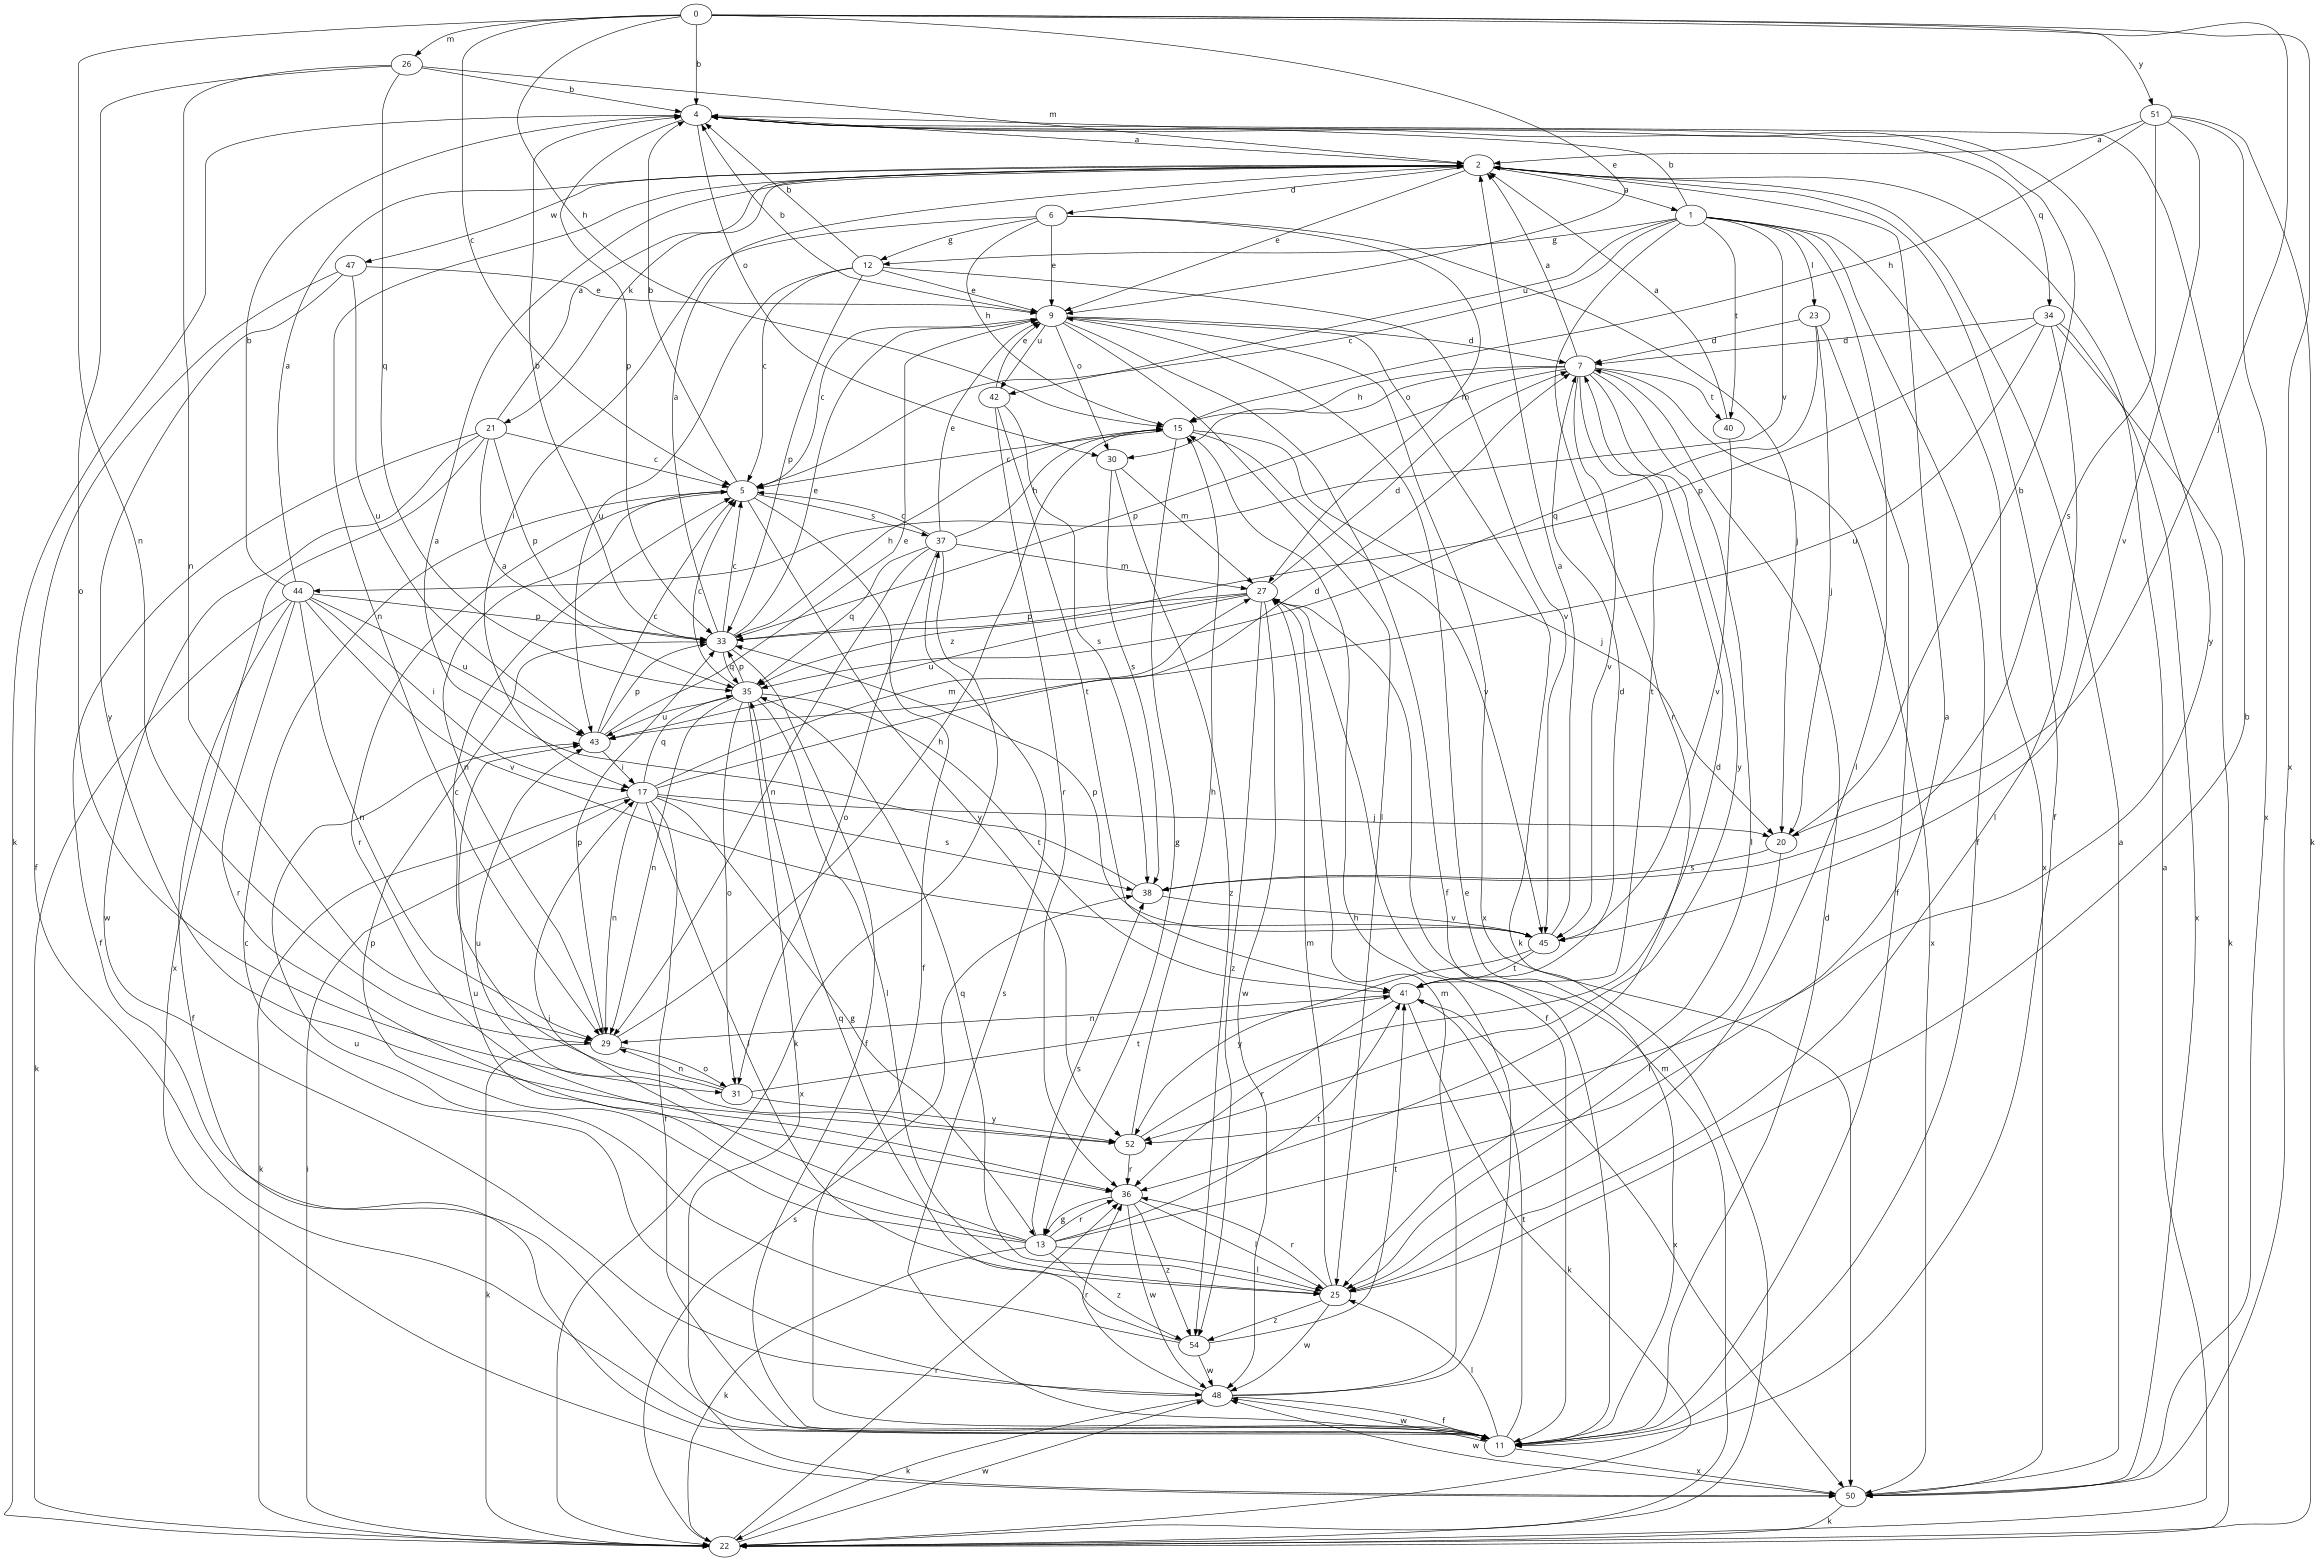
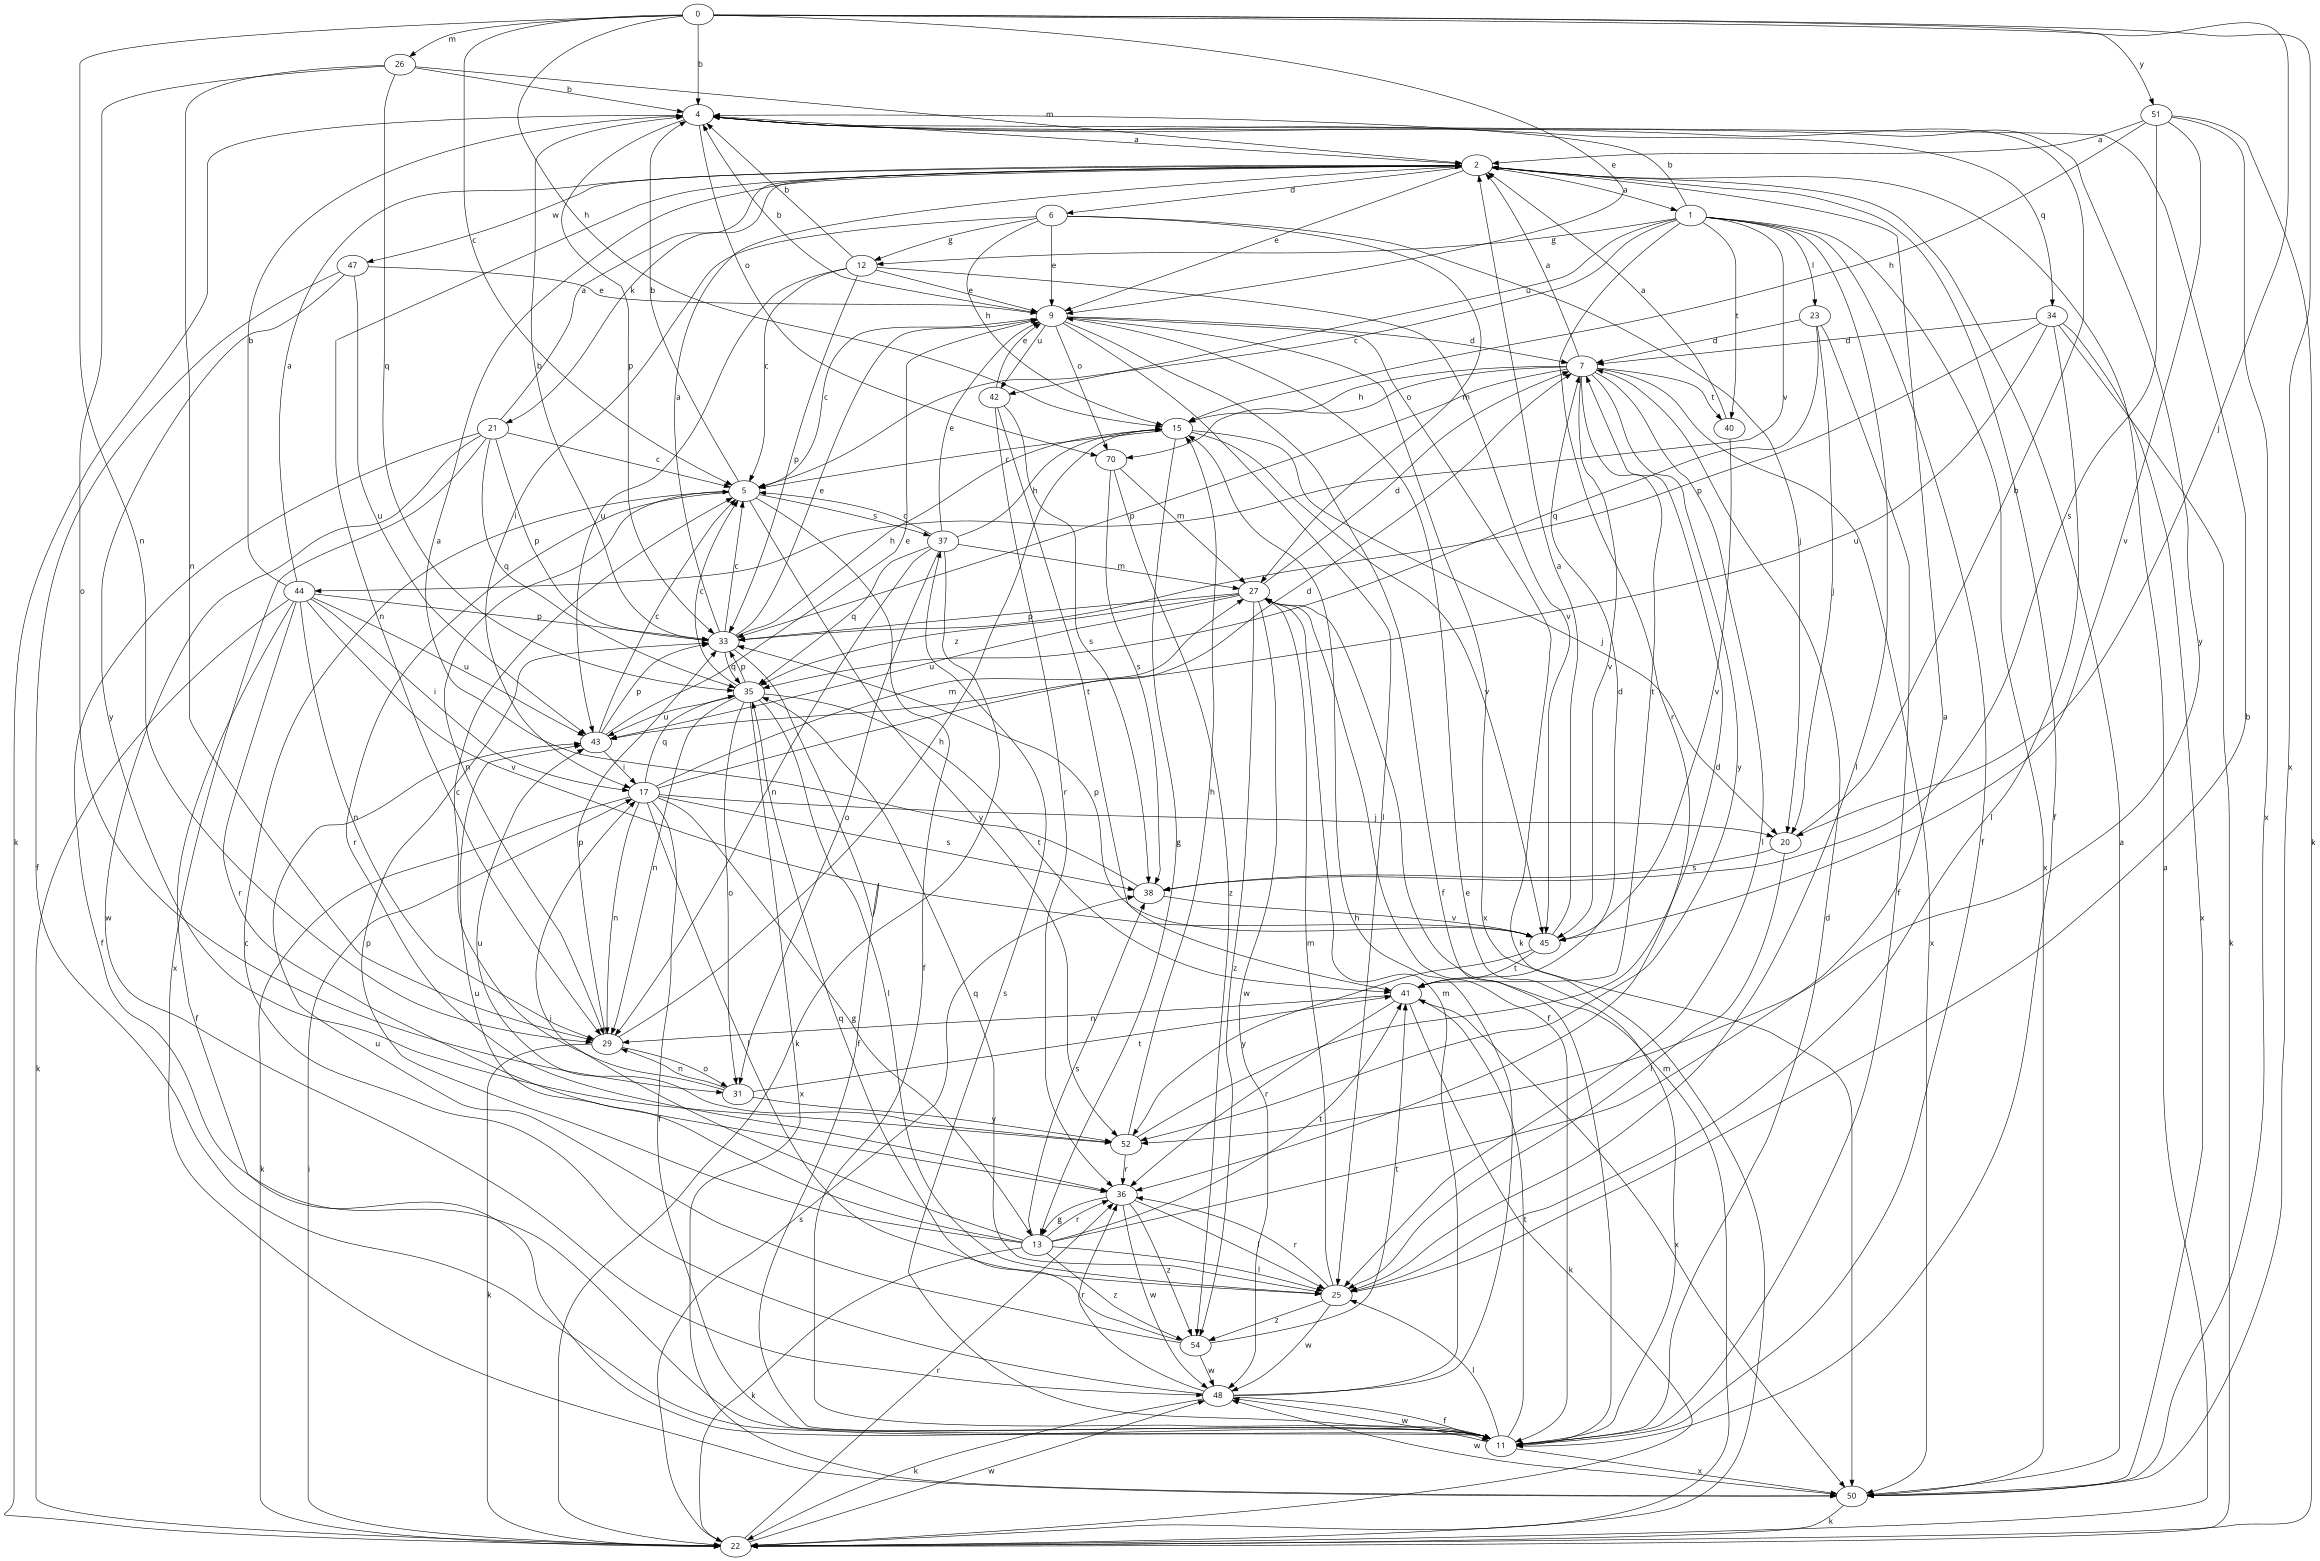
(1112, 460) -> (1111, 460)
(504, 567) -> (507, 567)
